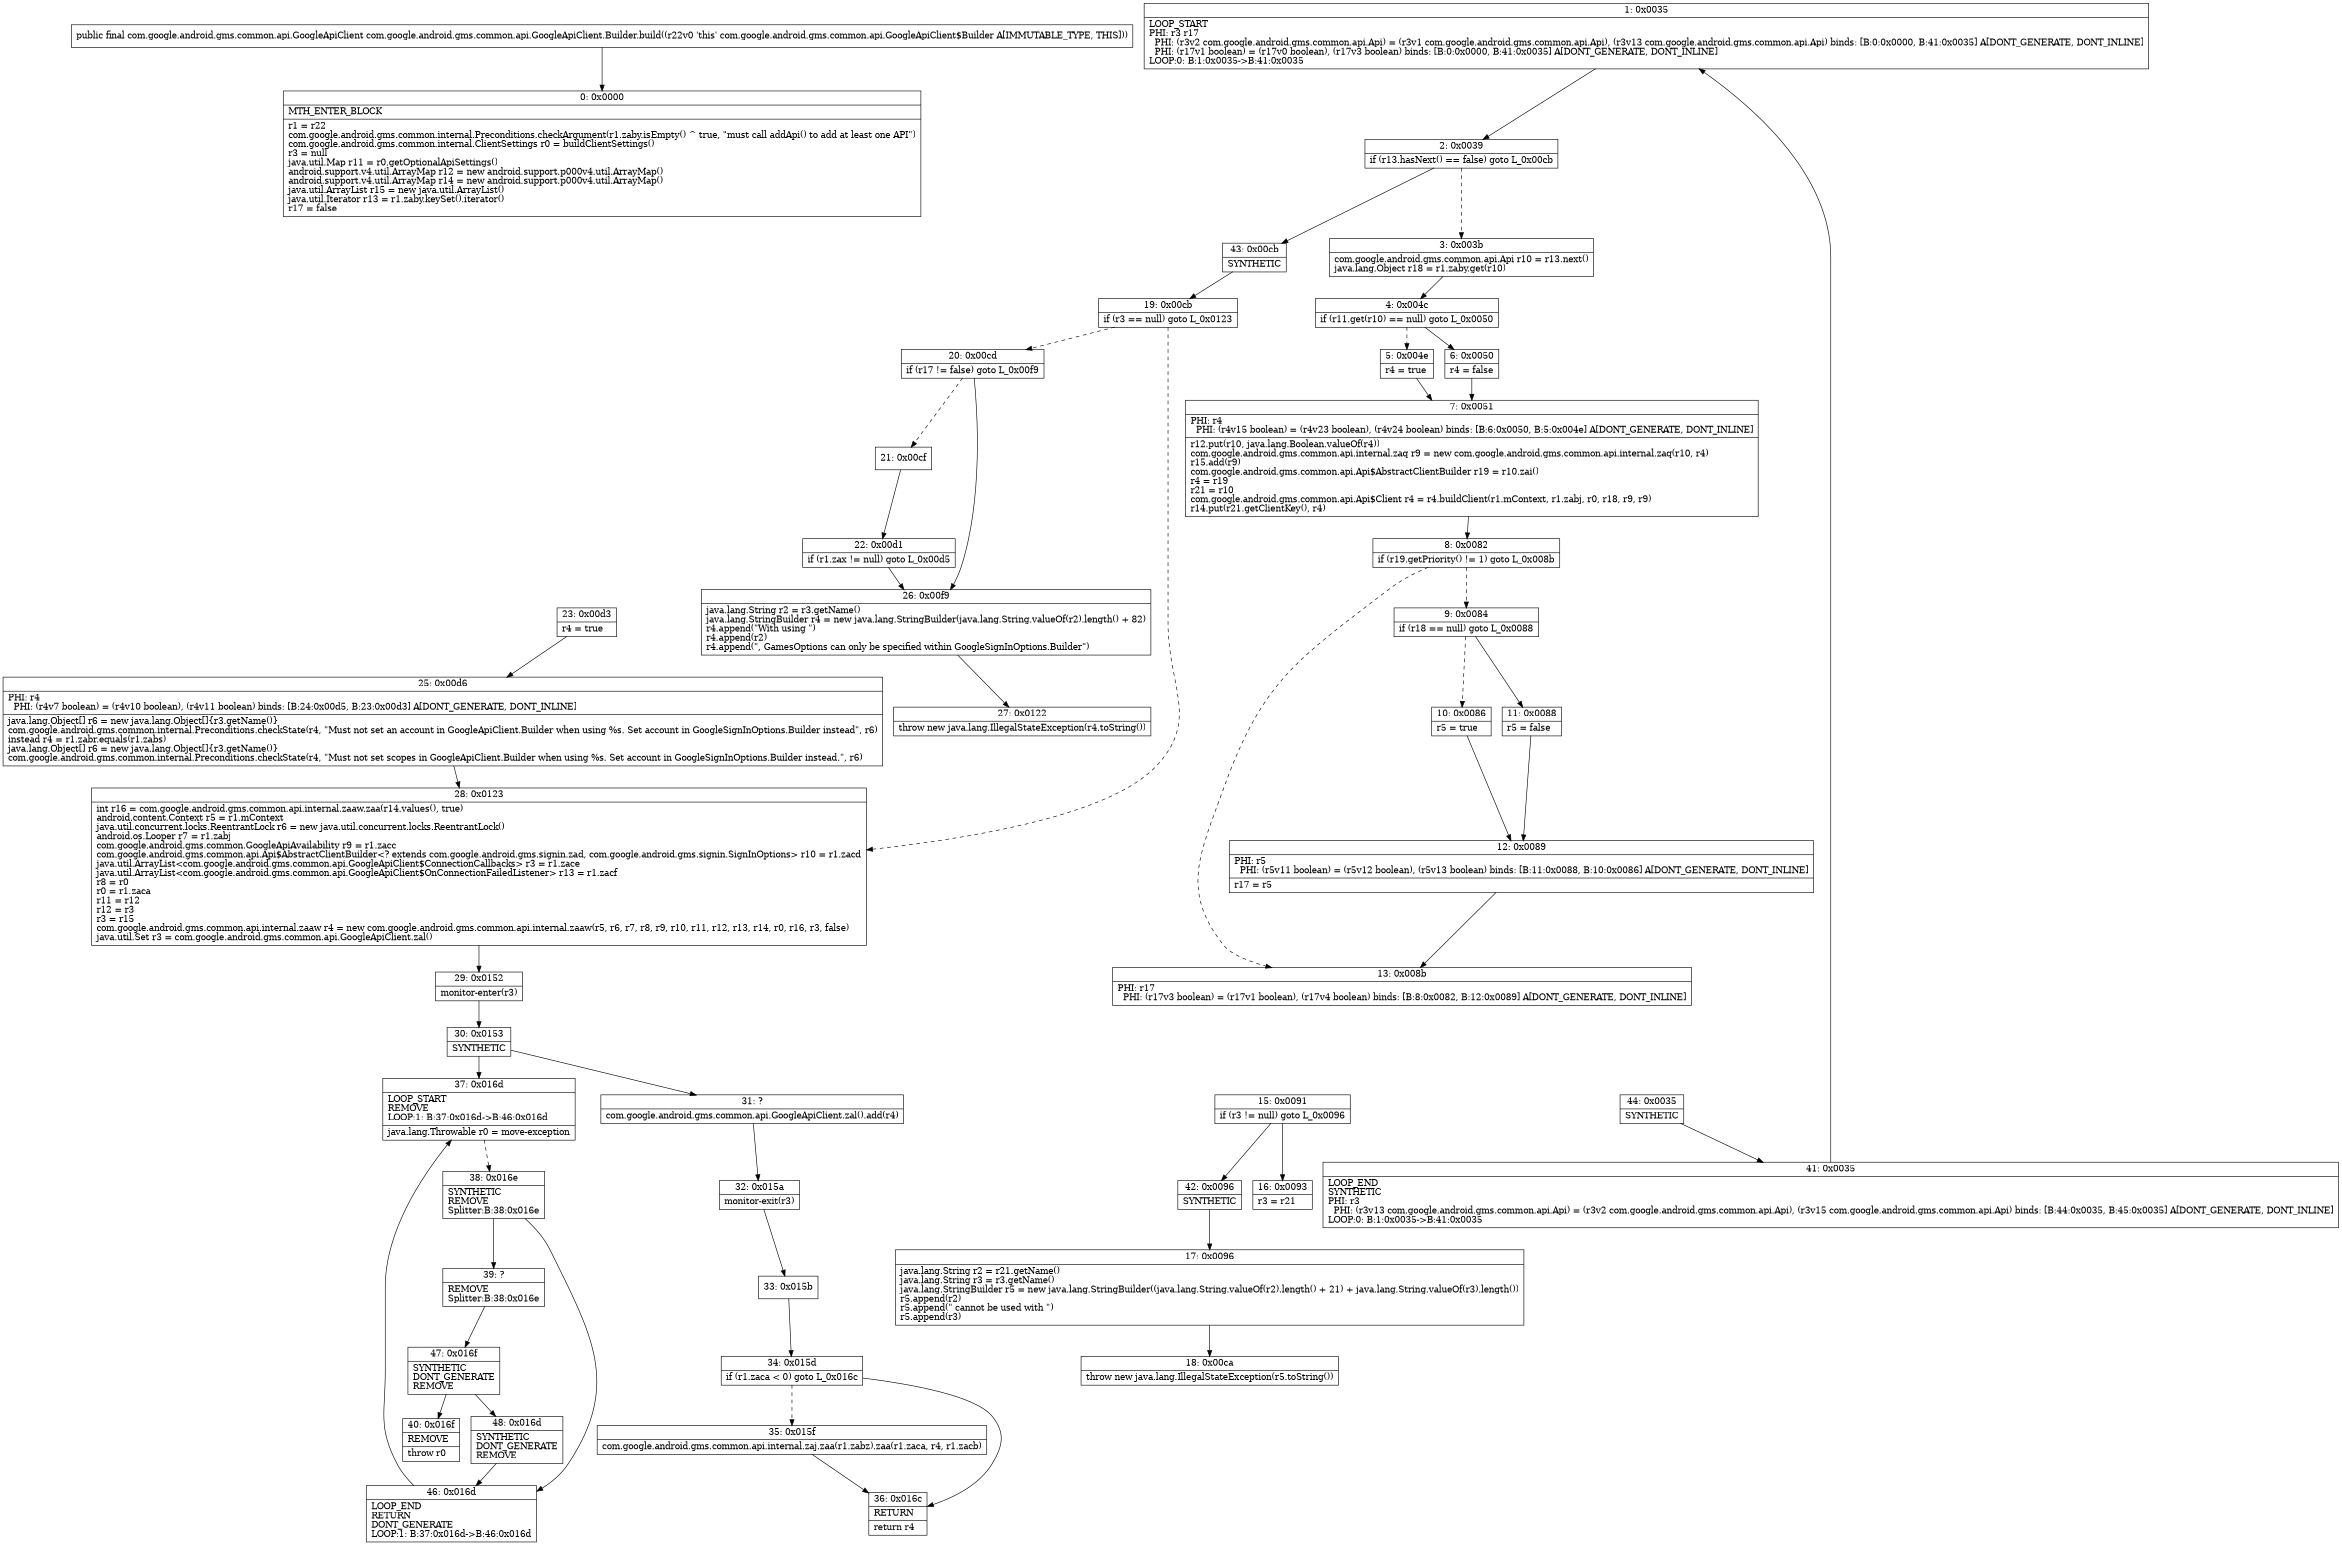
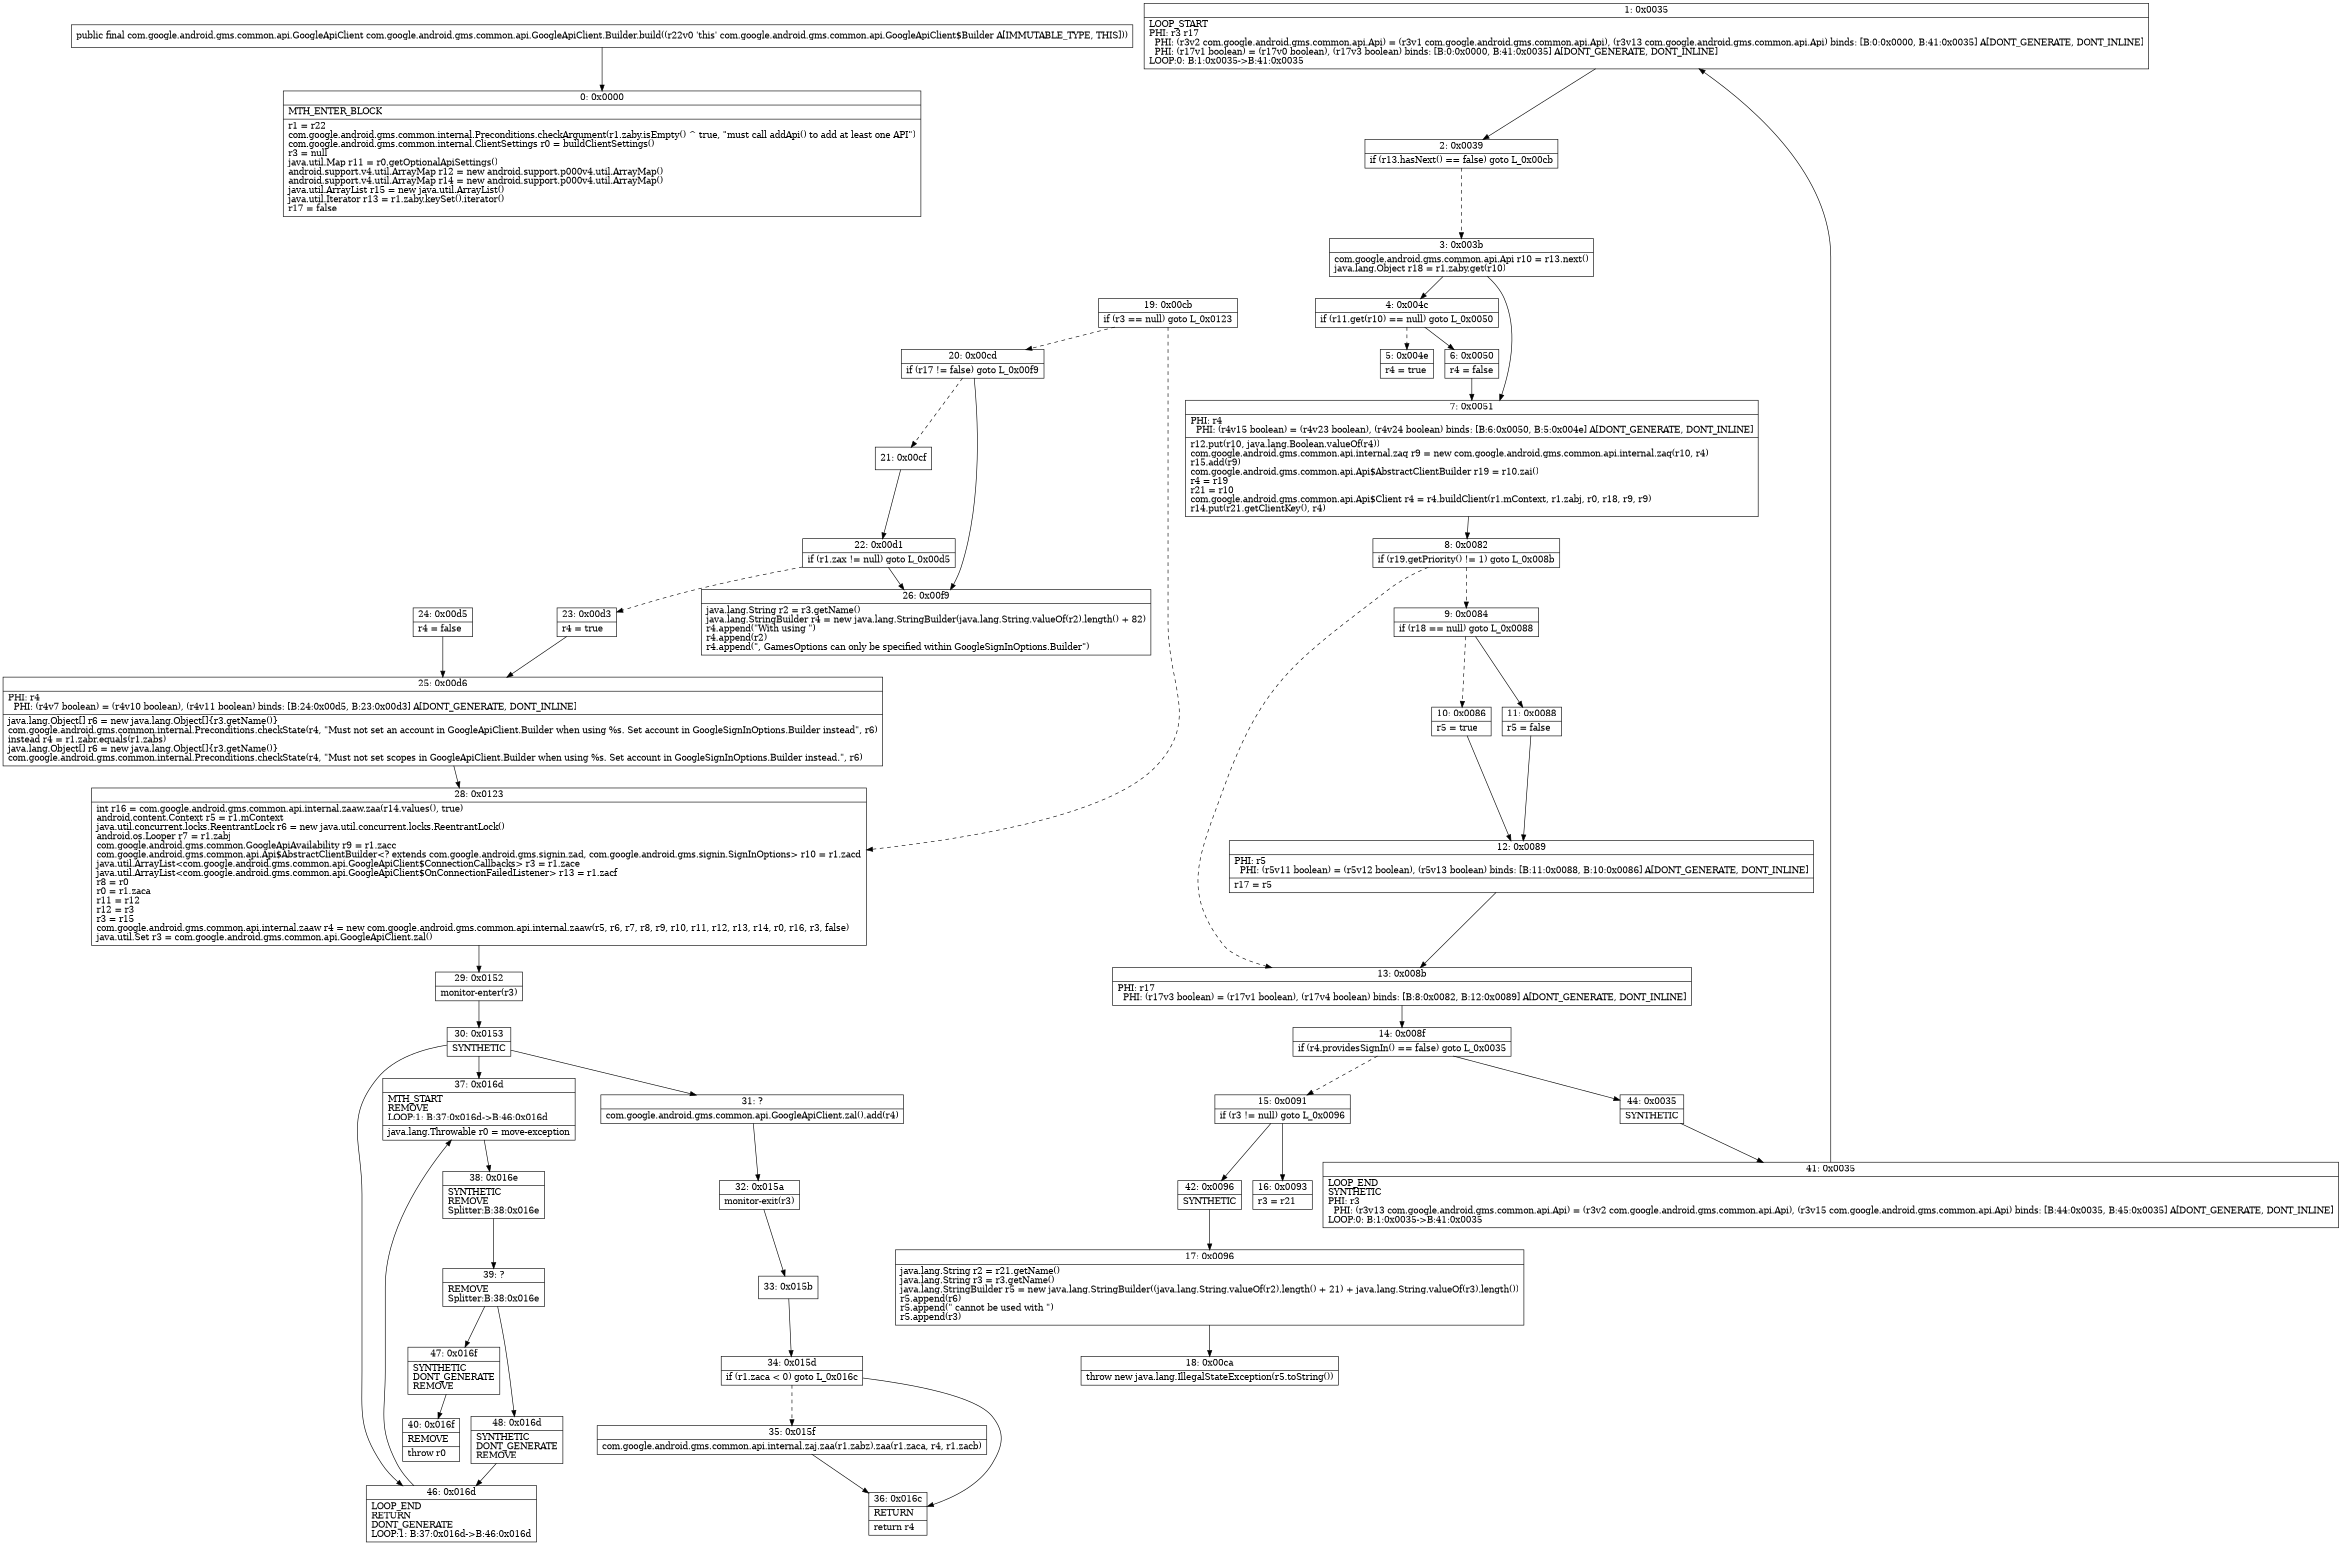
(1254, 258) -> none
(1422, 387) -> (1512, 333)
none -> (712, 586)
none -> (443, 622)
(1022, 722) -> none
none -> (1402, 1042)
(417, 1099) -> (415, 1099)
(486, 1153) -> (486, 1153)
(931, 1299) -> (931, 1299)
(593, 1353) -> (362, 1243)
(483, 1403) -> (507, 1358)
